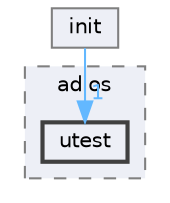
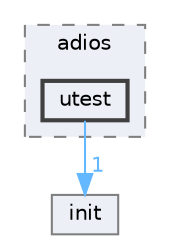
(85, 80) -> (85, 150)
